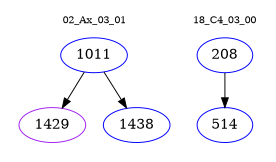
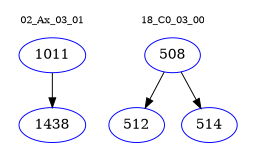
(225, 21) -> (173, 21)
(225, 55) -> (173, 55)
(52, 125) -> none
none -> (137, 125)
